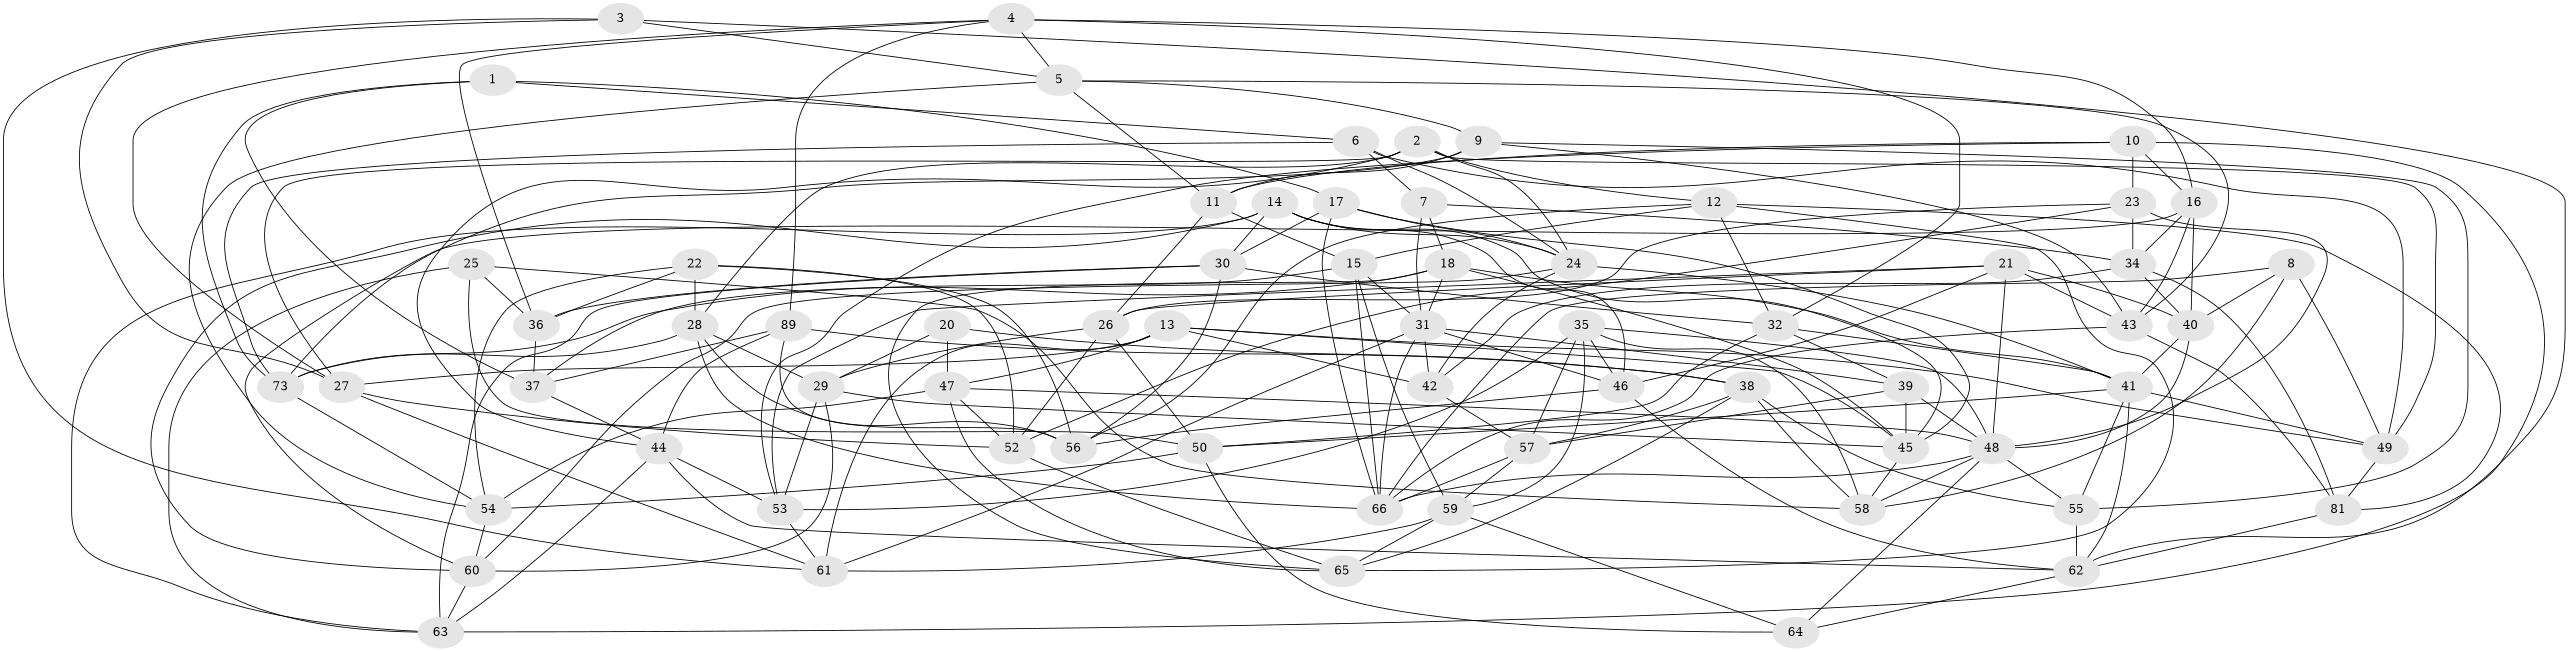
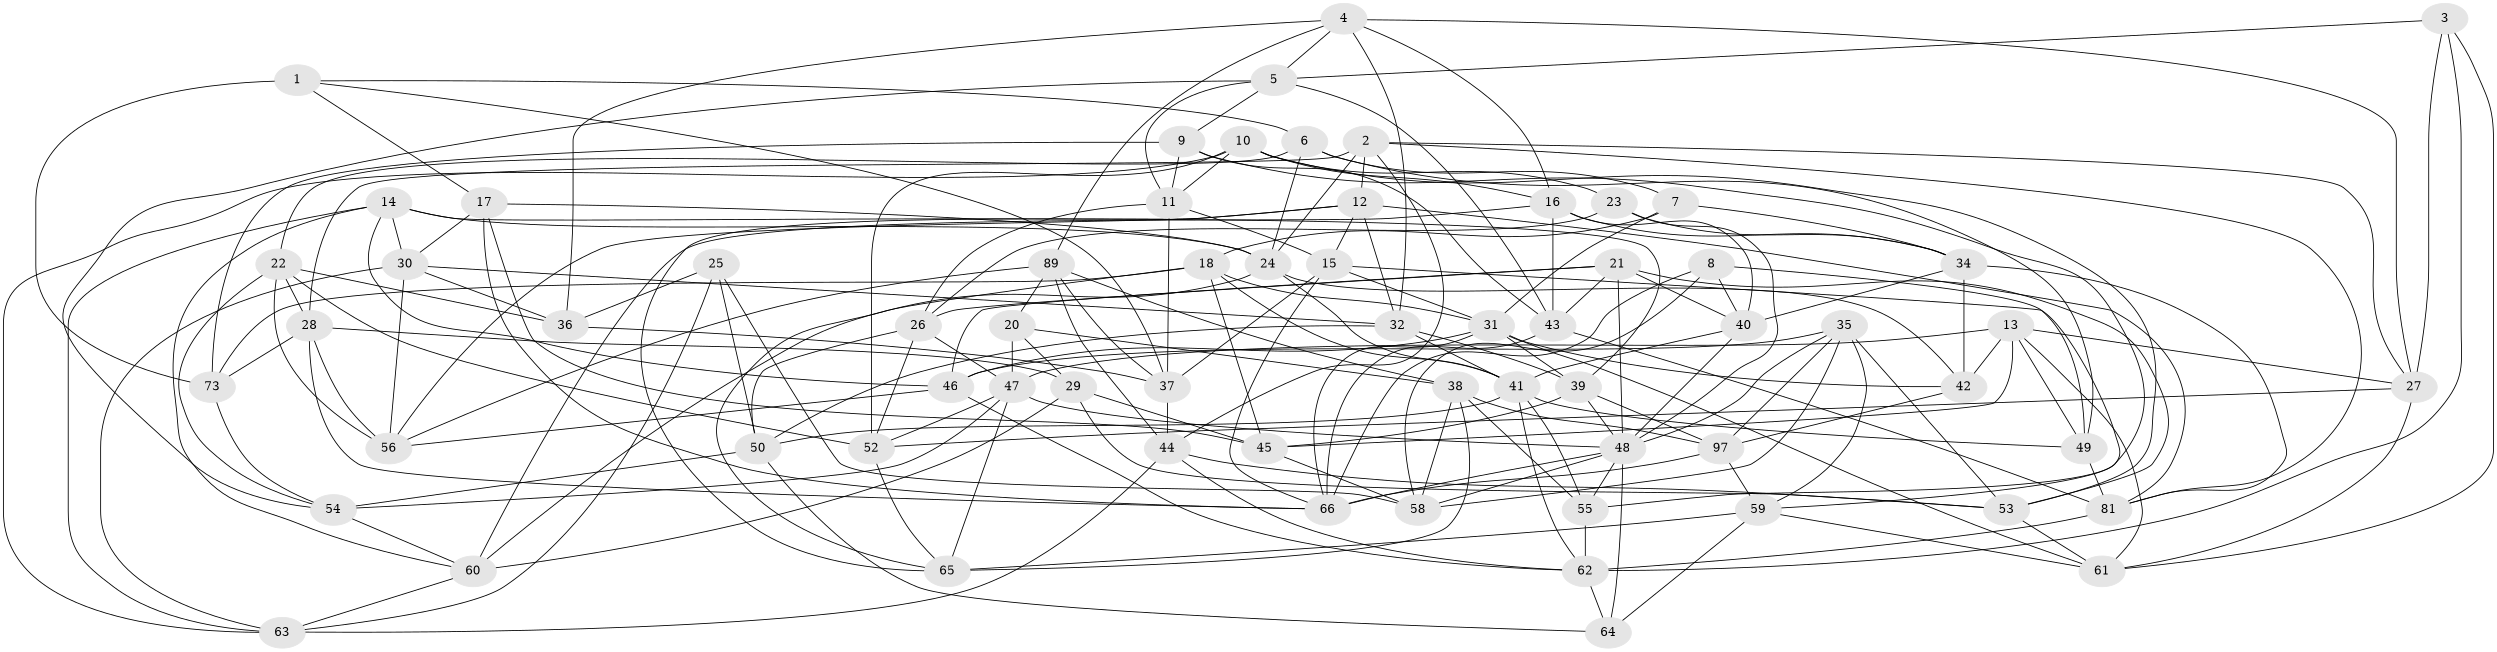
(689, 152) -> (764, 159)
(2150, 168) -> (2065, 195)
(1699, 271) -> (899, 194)
none -> (1032, 295)
none -> (1168, 299)
(1648, 302) -> (792, 219)
(936, 352) -> (950, 347)
(1527, 449) -> (1721, 449)
